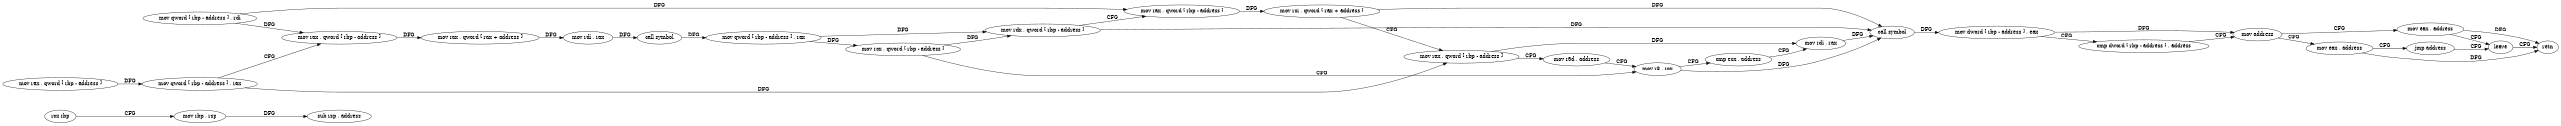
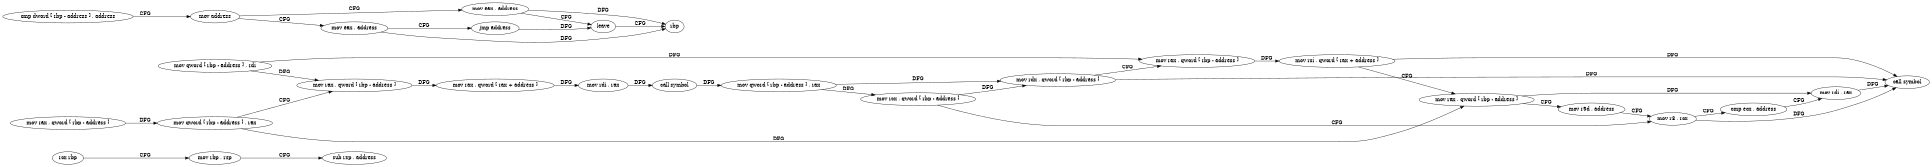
(1997, 32) -> none
(2476, 47) -> (566, 27)
(2548, 47) -> (675, 26)
(270, 114) -> (285, 155)
